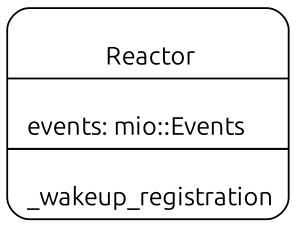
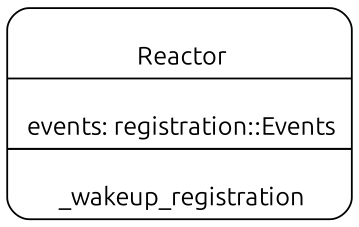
(134, 127) -> (180, 127)
